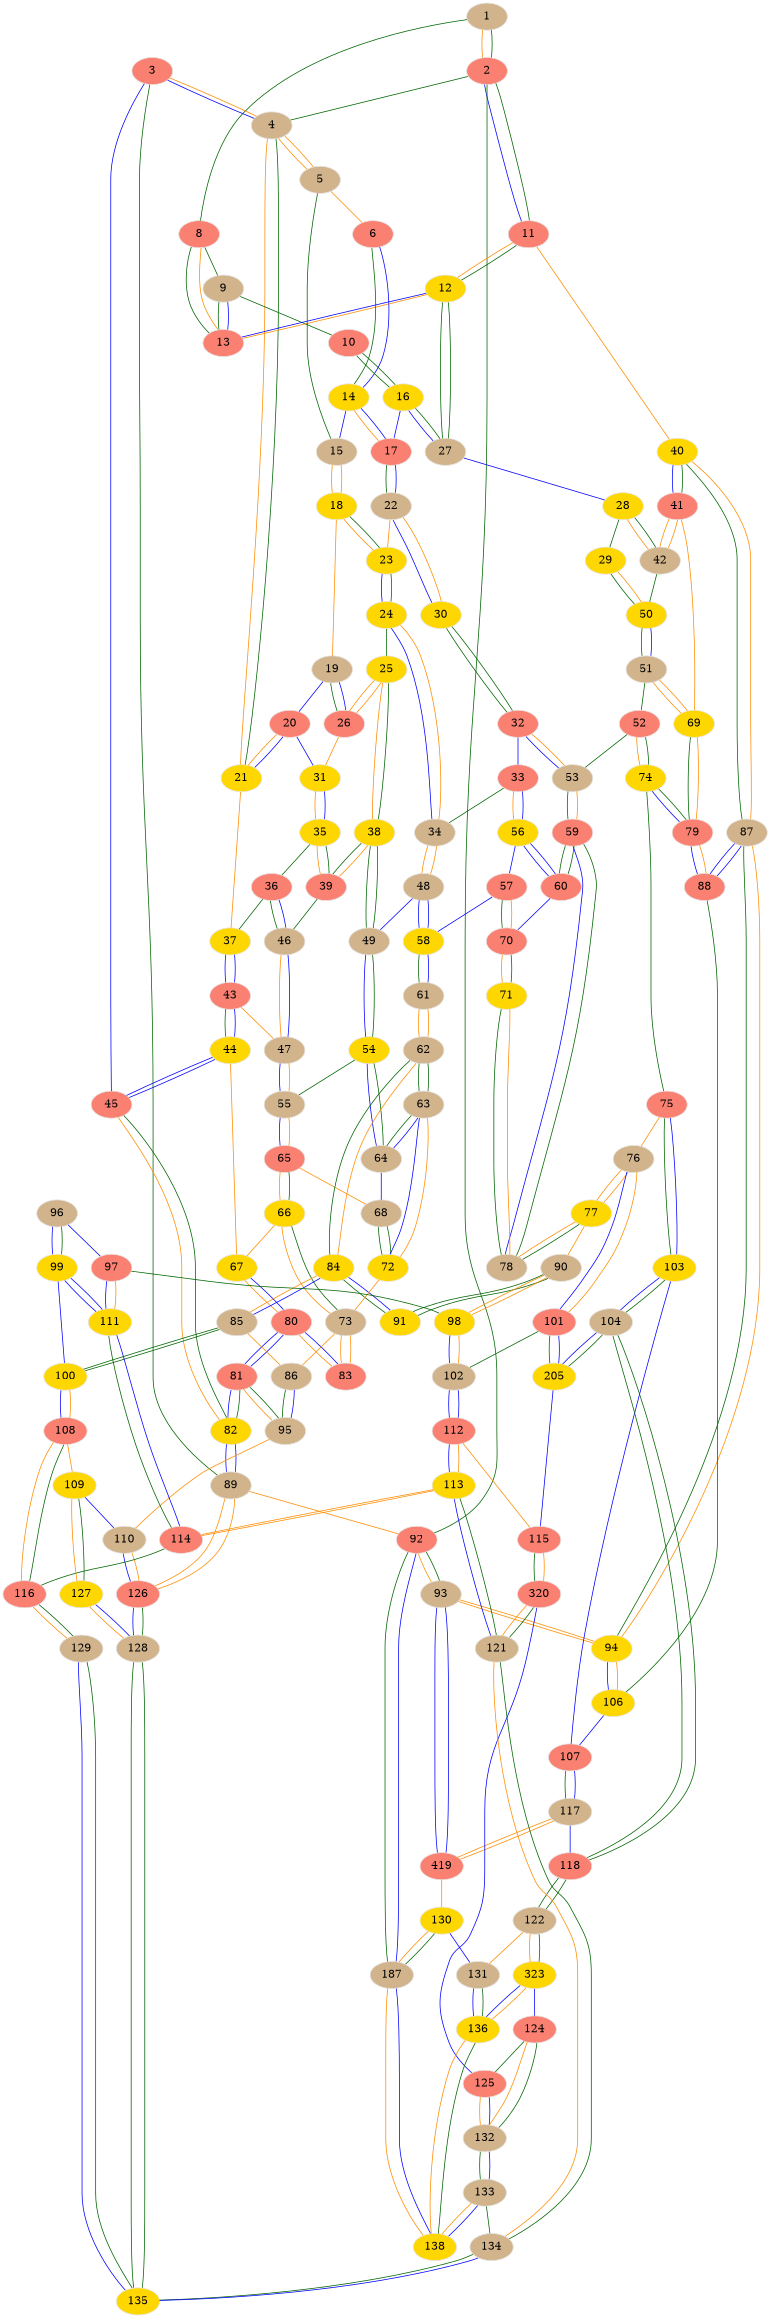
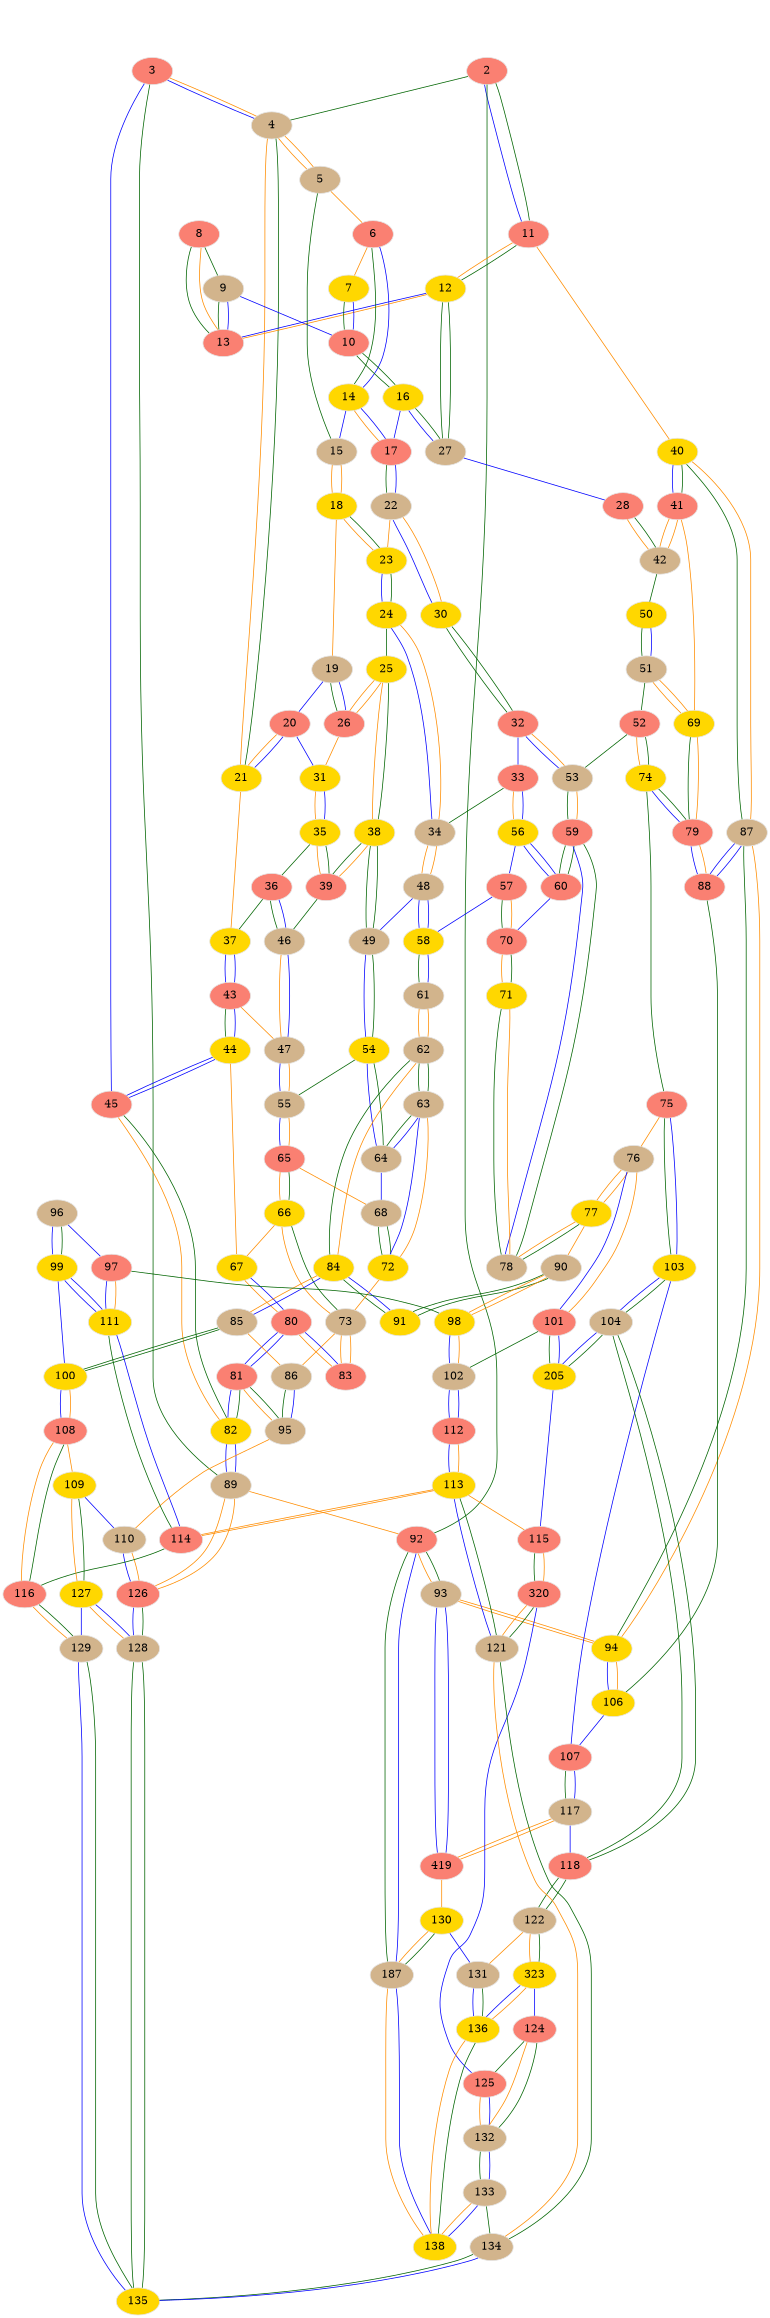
(487, 17) -> none
none -> (349, 289)
(286, 316) -> (286, 316)
(623, 506) -> (623, 506)
(606, 561) -> none
(496, 1485) -> (496, 1513)
none -> (81, 1621)
